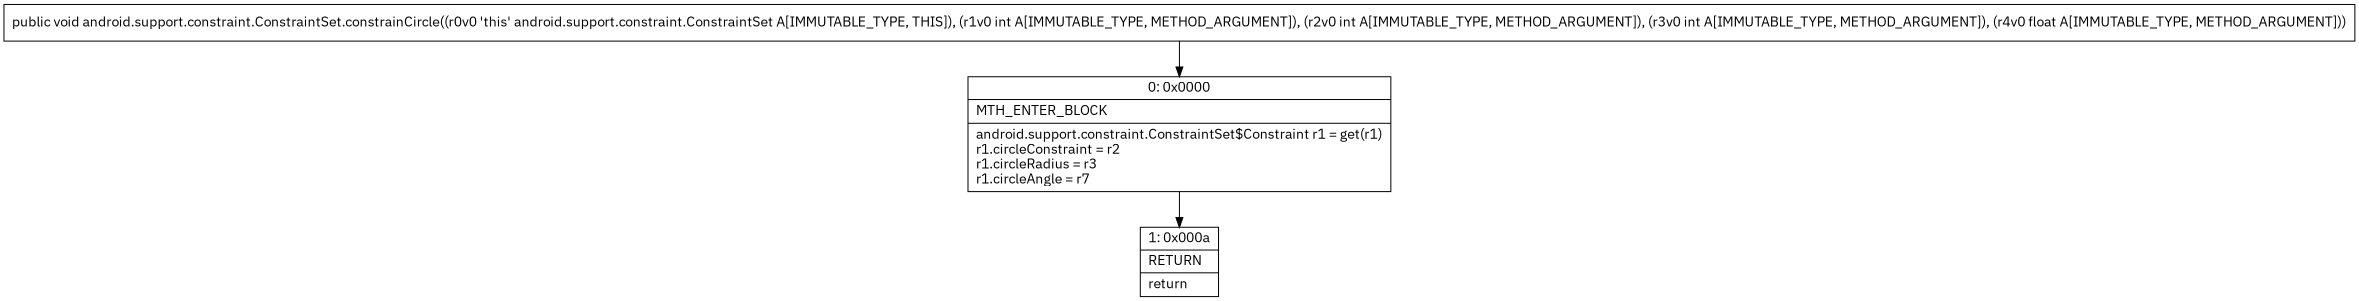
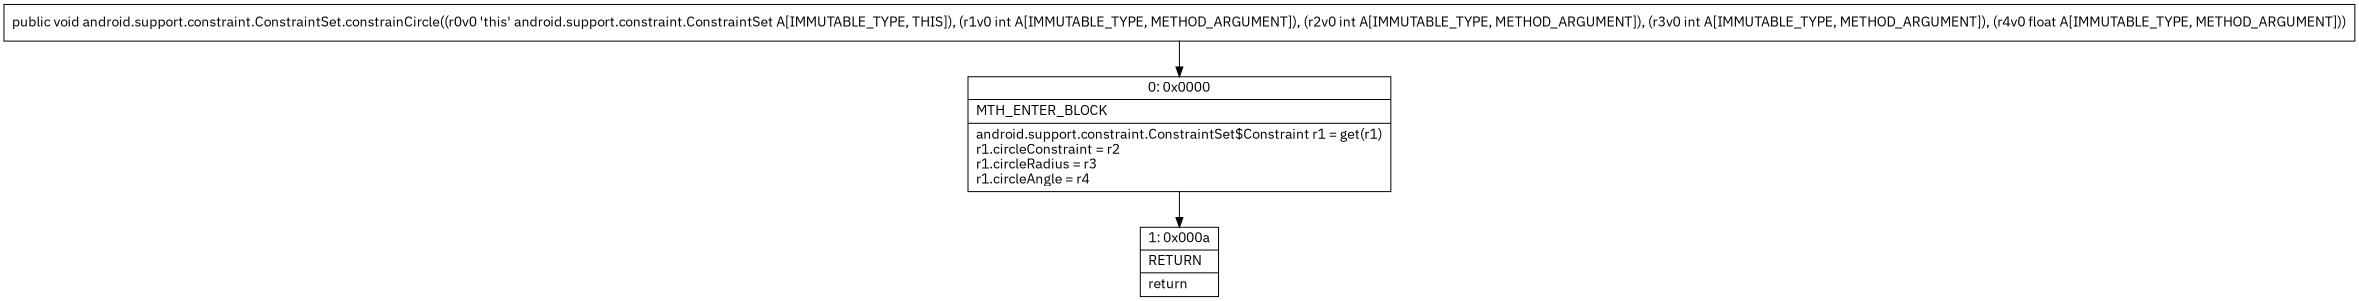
(1033, 179) -> (1033, 179)
